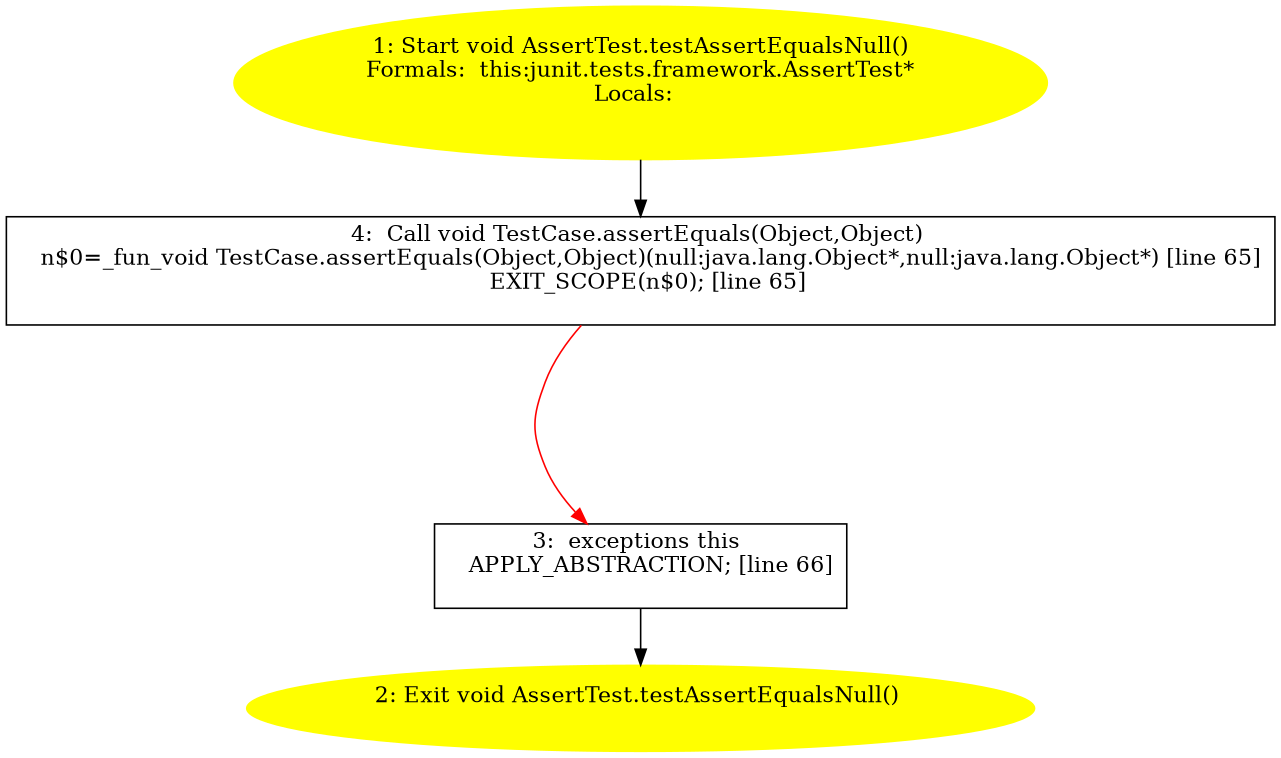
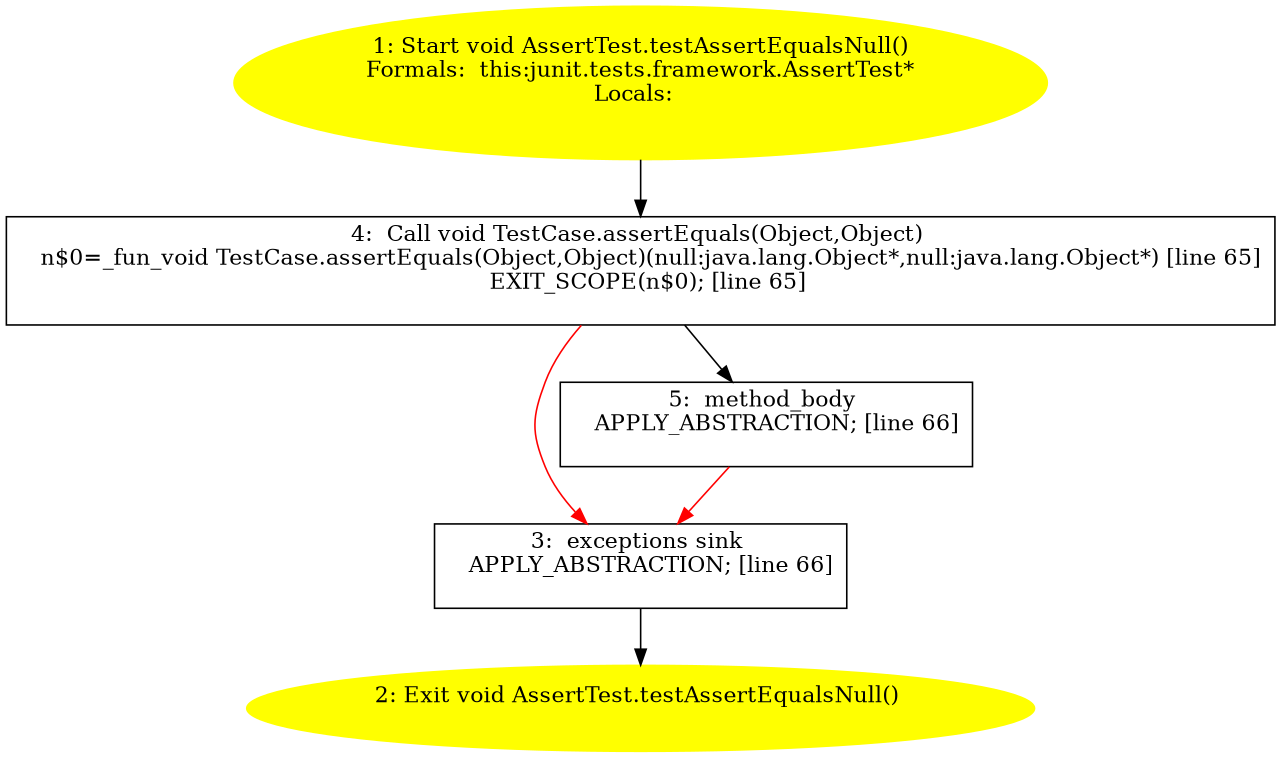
none -> (766, 424)
(641, 566) -> (641, 566)
